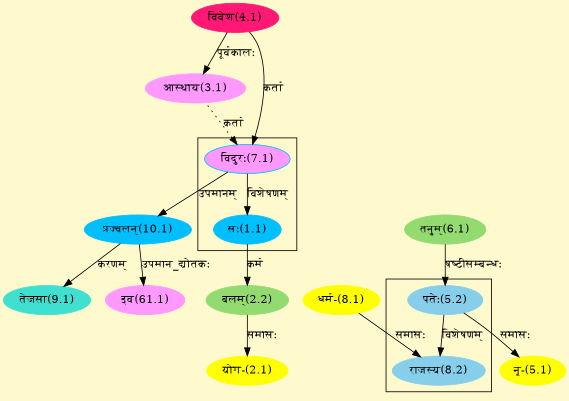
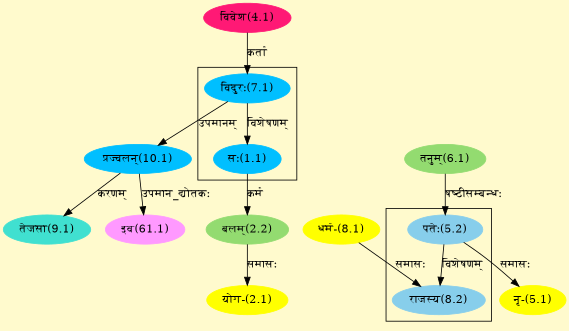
(195, 88) -> none
(247, 159) -> (247, 88)
